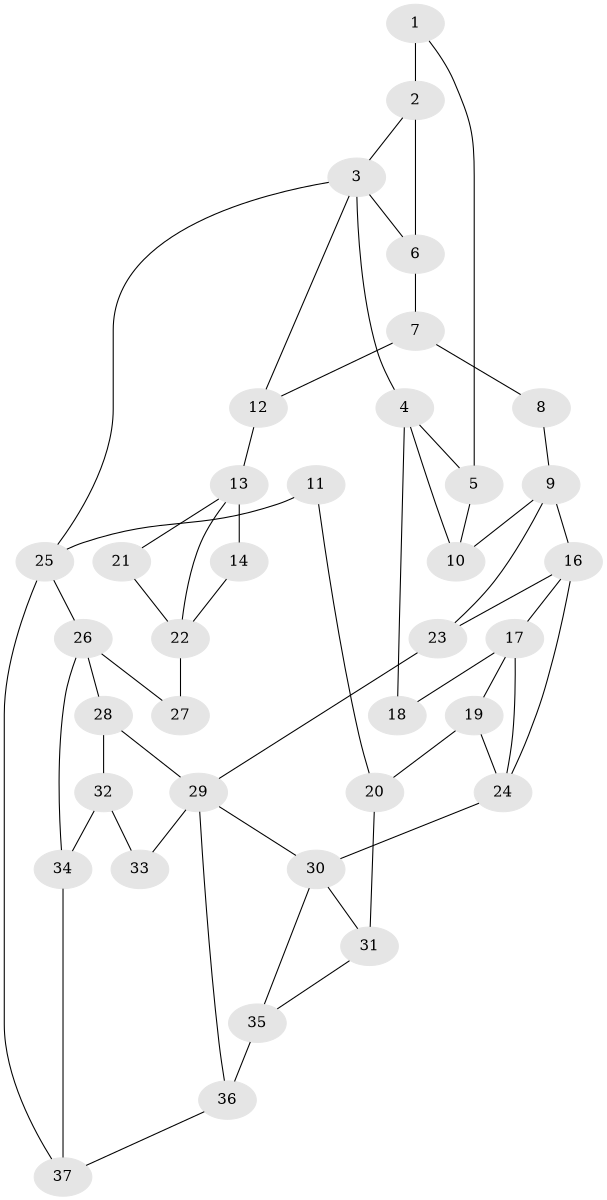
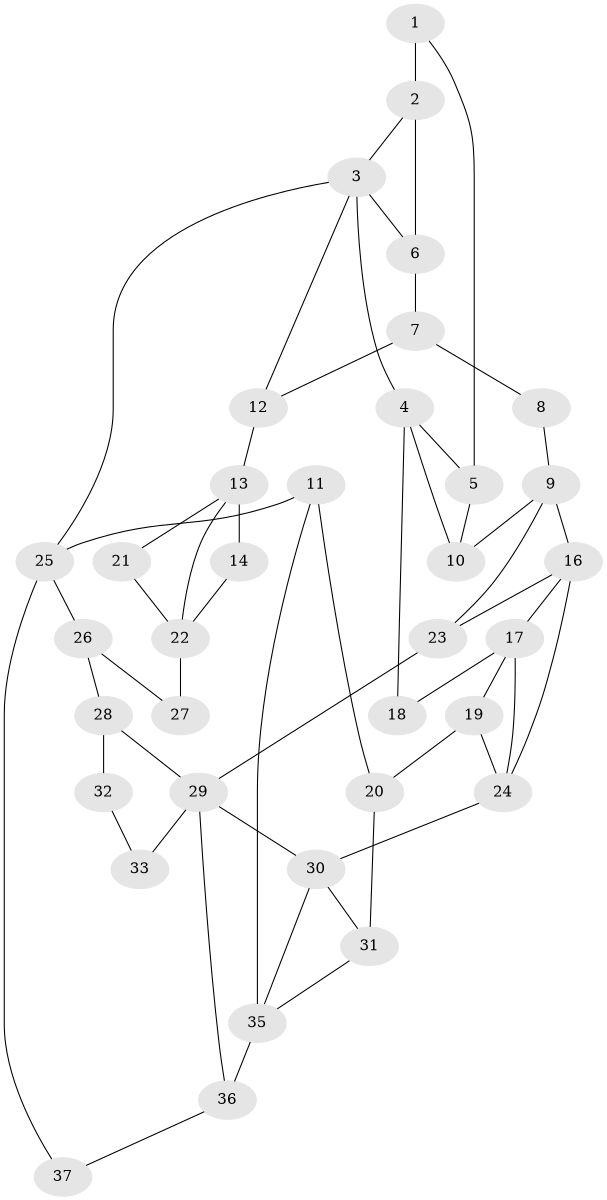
none -> (260, 738)
(63, 869) -> none
